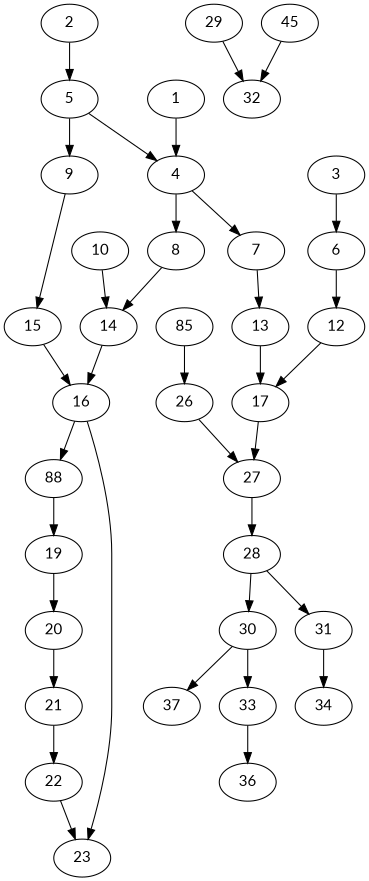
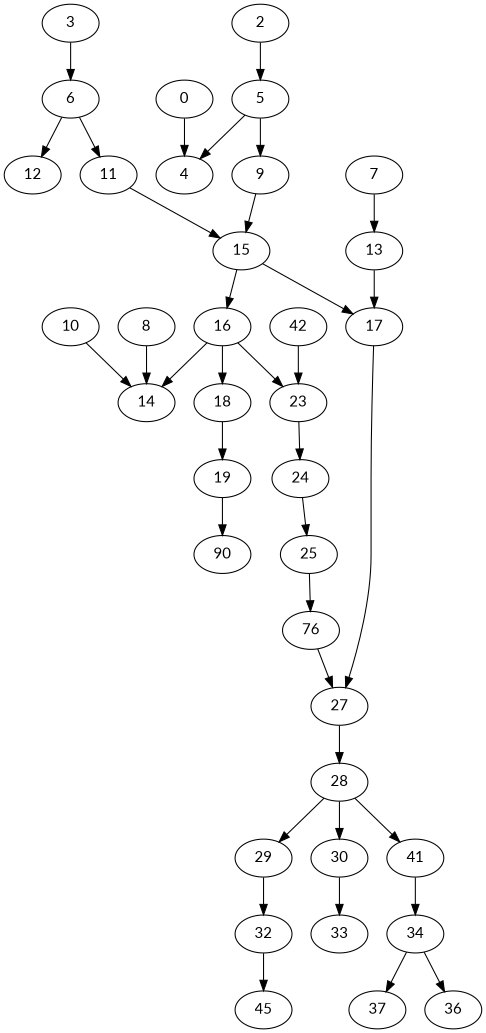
(273, 56) -> (264, 967)
(176, 99) -> (184, 99)
none -> (109, 175)
(176, 208) -> none
(212, 209) -> none
(184, 327) -> (309, 554)
(97, 360) -> (188, 361)
(302, 361) -> (303, 286)
(184, 403) -> (311, 630)
(54, 479) -> (222, 403)
none -> (300, 479)
(54, 630) -> (222, 554)
(324, 630) -> (415, 858)
(214, 665) -> (399, 967)
(54, 706) -> none
(248, 739) -> (432, 967)
(54, 782) -> (298, 327)
none -> (305, 816)
